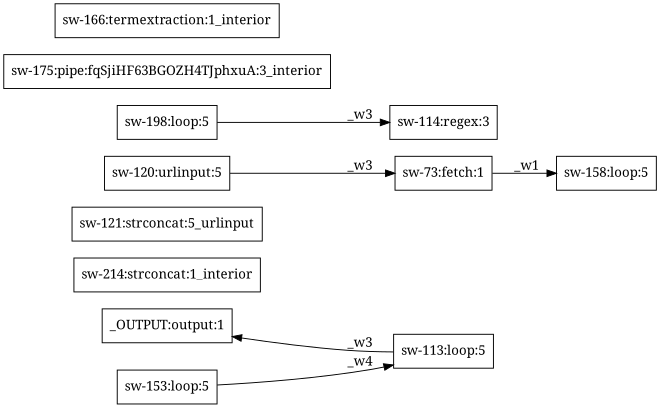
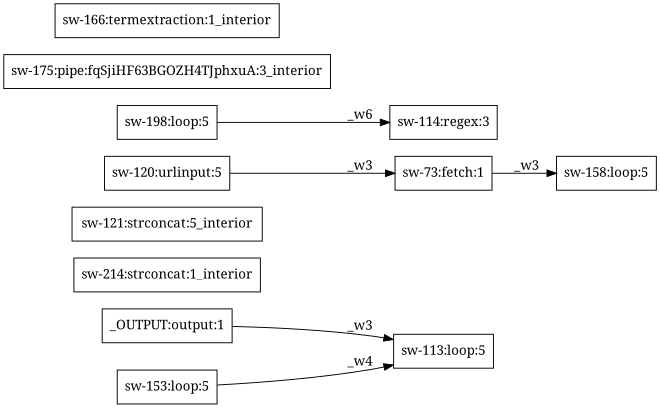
(360, 115) -> (360, 115)
(527, 166) -> (527, 166)
(167, 224) -> (167, 224)
(317, 348) -> (308, 330)
